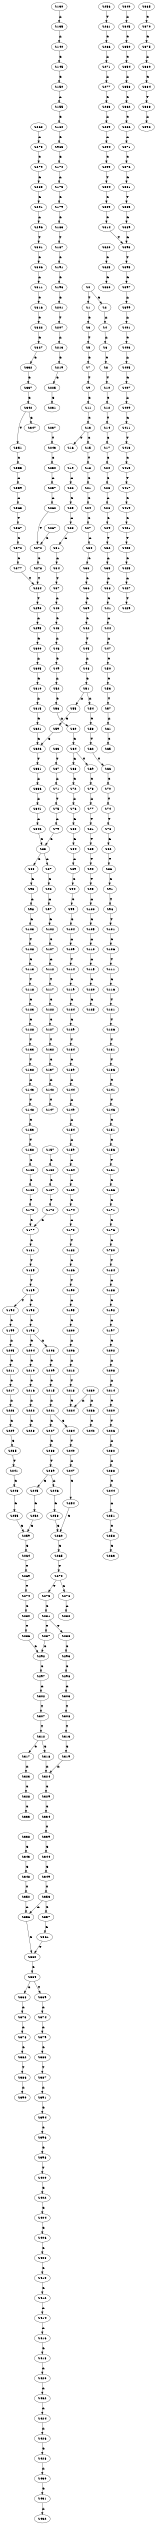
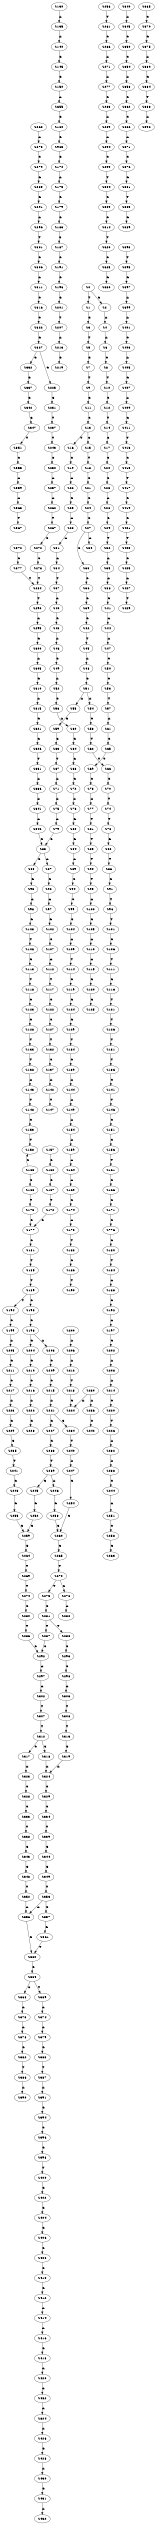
(59, 107) -> (59, 107)
(116, 236) -> (106, 236)
(126, 236) -> none
(60, 237) -> (60, 237)
(56, 377) -> (45, 367)
none -> (52, 417)
(19, 426) -> (26, 437)
none -> (71, 457)
(39, 525) -> (52, 517)
(18, 537) -> none
(88, 557) -> (78, 547)
(48, 738) -> (56, 738)
(81, 758) -> (102, 759)
(57, 799) -> (57, 799)
(30, 1159) -> (27, 1161)
(111, 1230) -> (111, 1230)
(111, 1250) -> (111, 1250)
(71, 1310) -> none
(42, 1666) -> (42, 1666)
none -> (26, 1826)
(42, 2419) -> (42, 2419)
